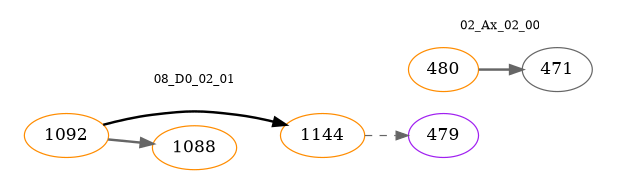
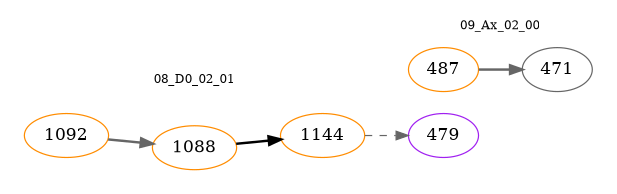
(500, 26) -> (500, 26)
(444, 70) -> (444, 70)
(188, 112) -> (252, 142)
